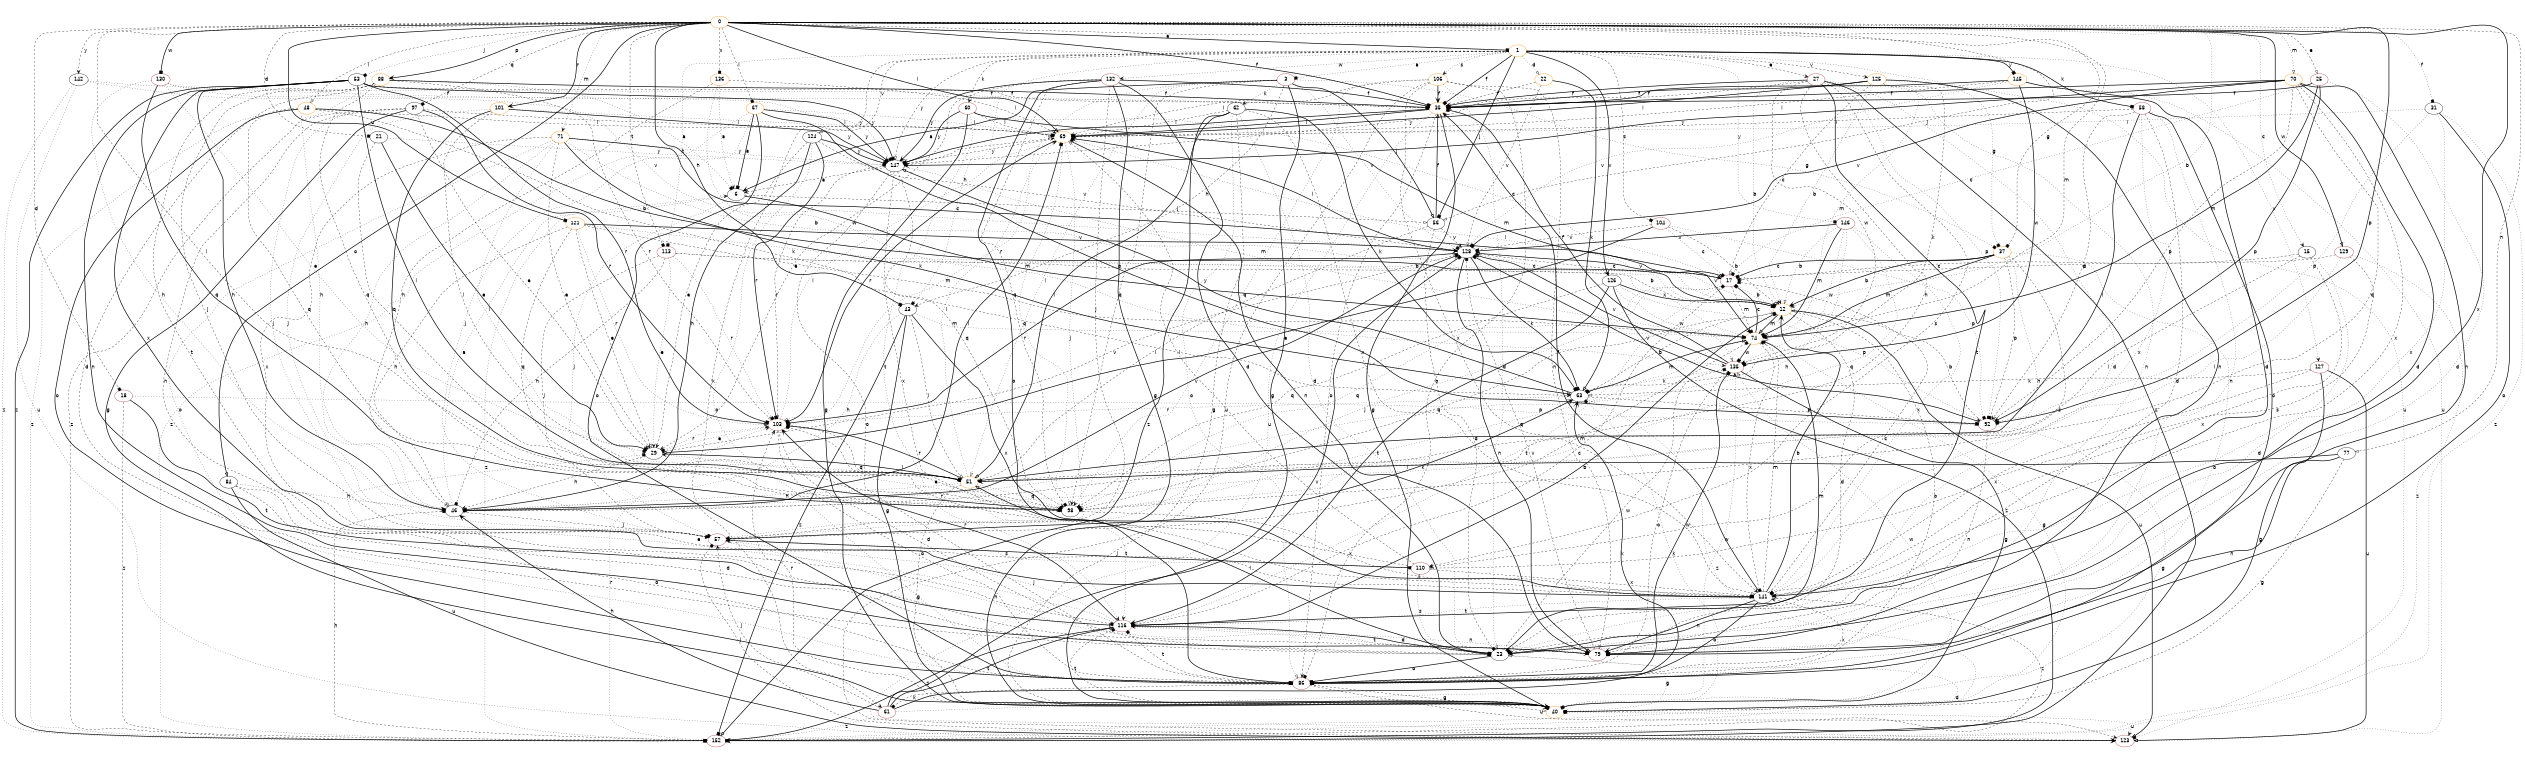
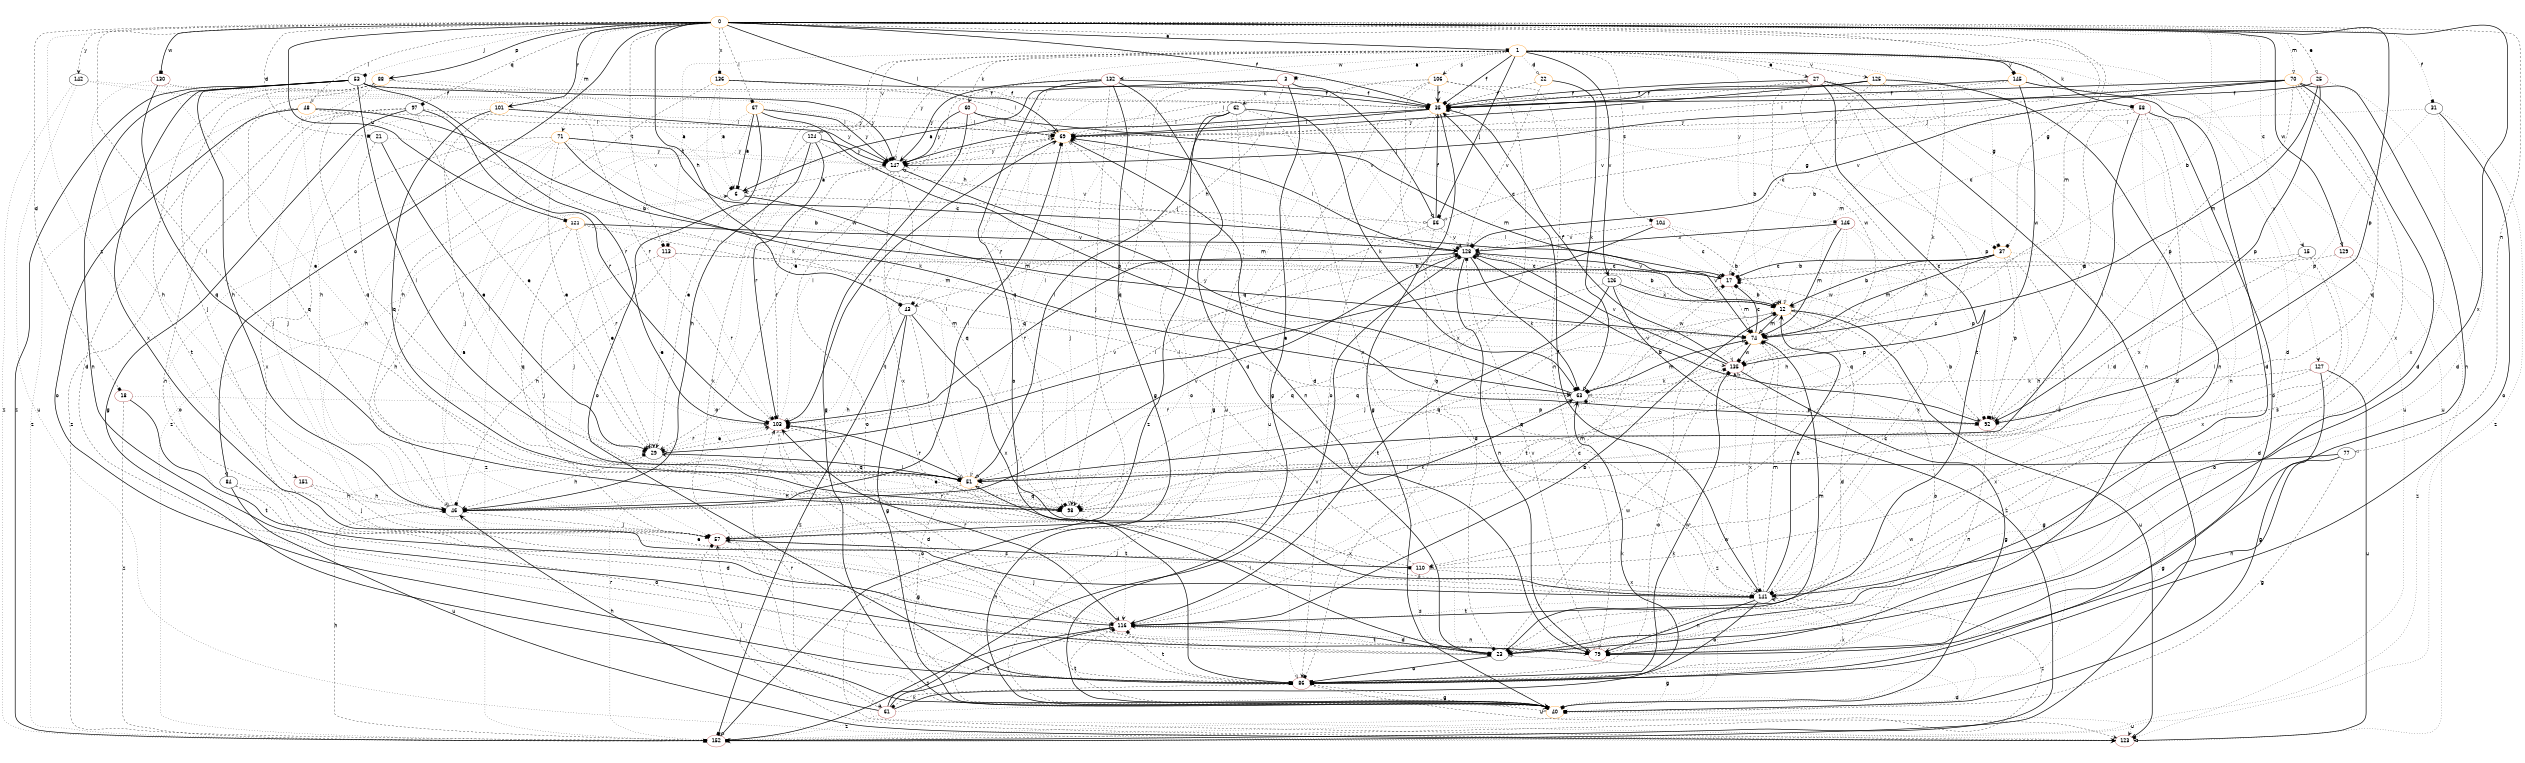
(1011, 91) -> (1043, 87)
(1503, 358) -> (2288, 319)
none -> (303, 482)
